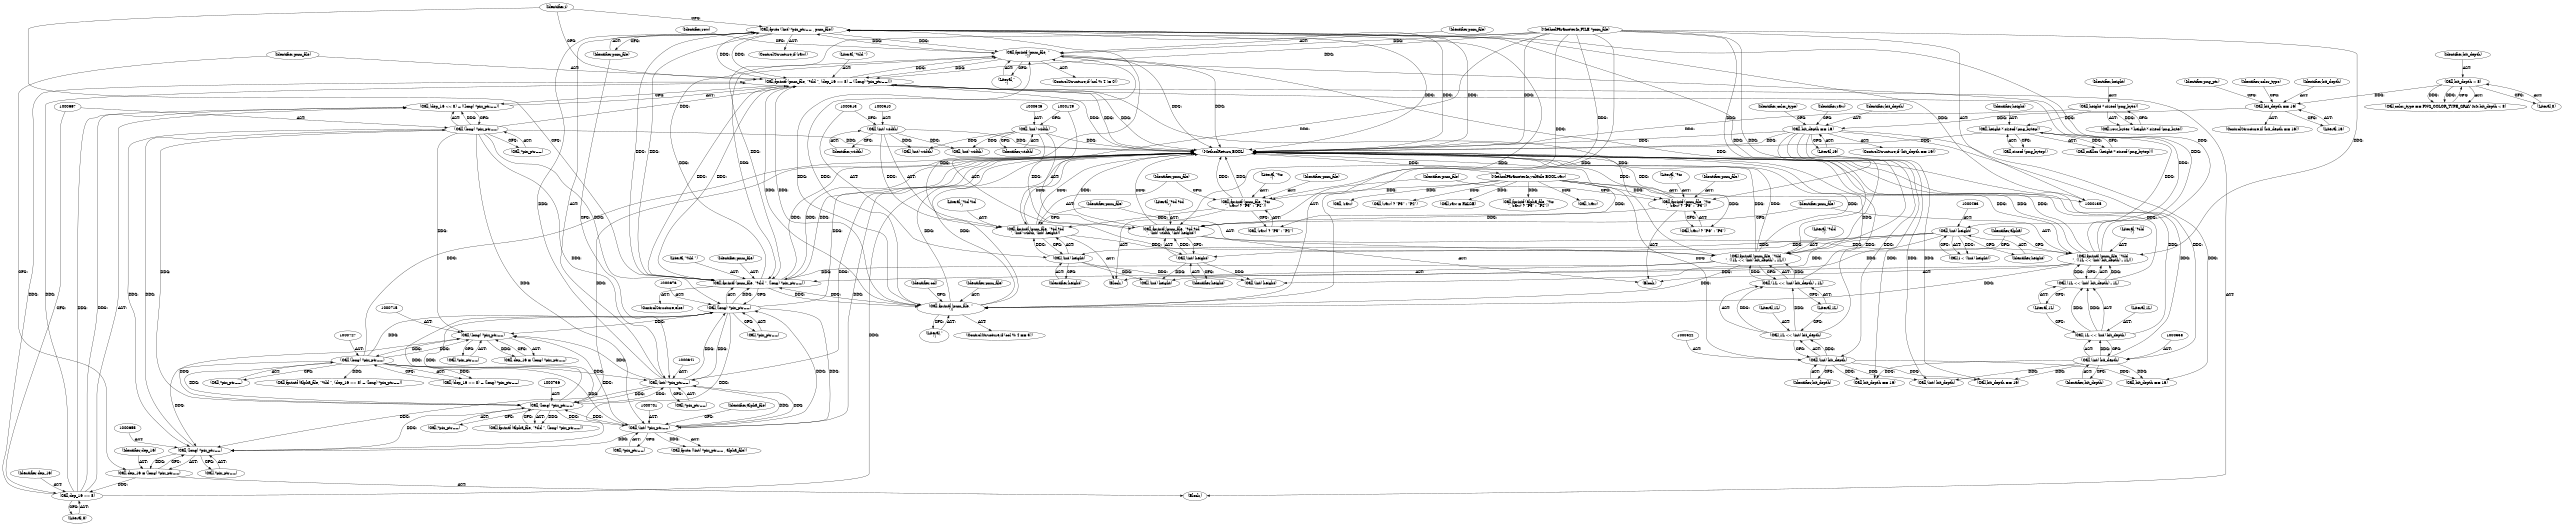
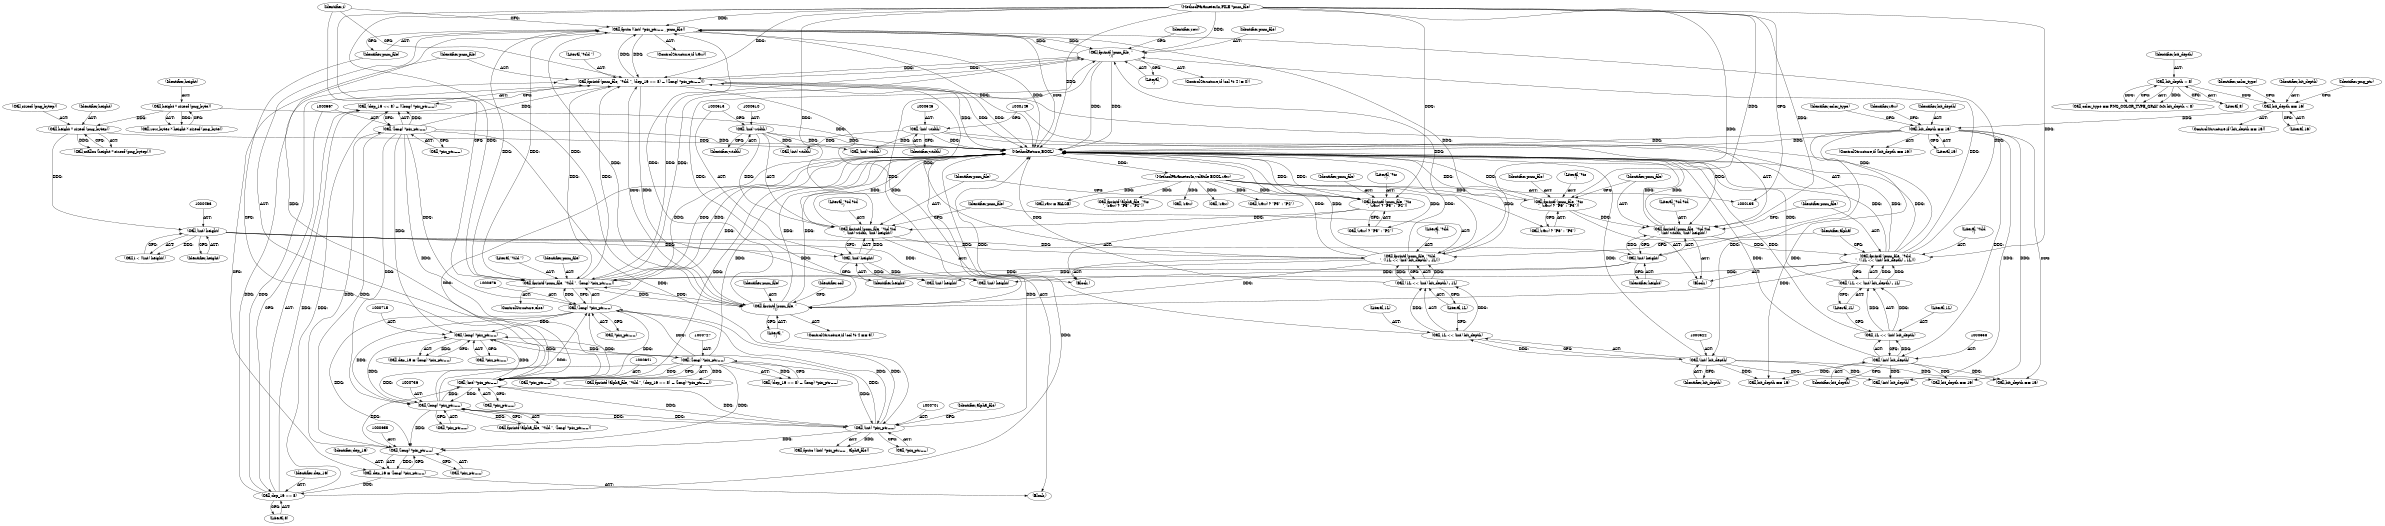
(1550, 44) -> (843, 11)
(1965, 118) -> (1782, 107)
(2020, 139) -> none
